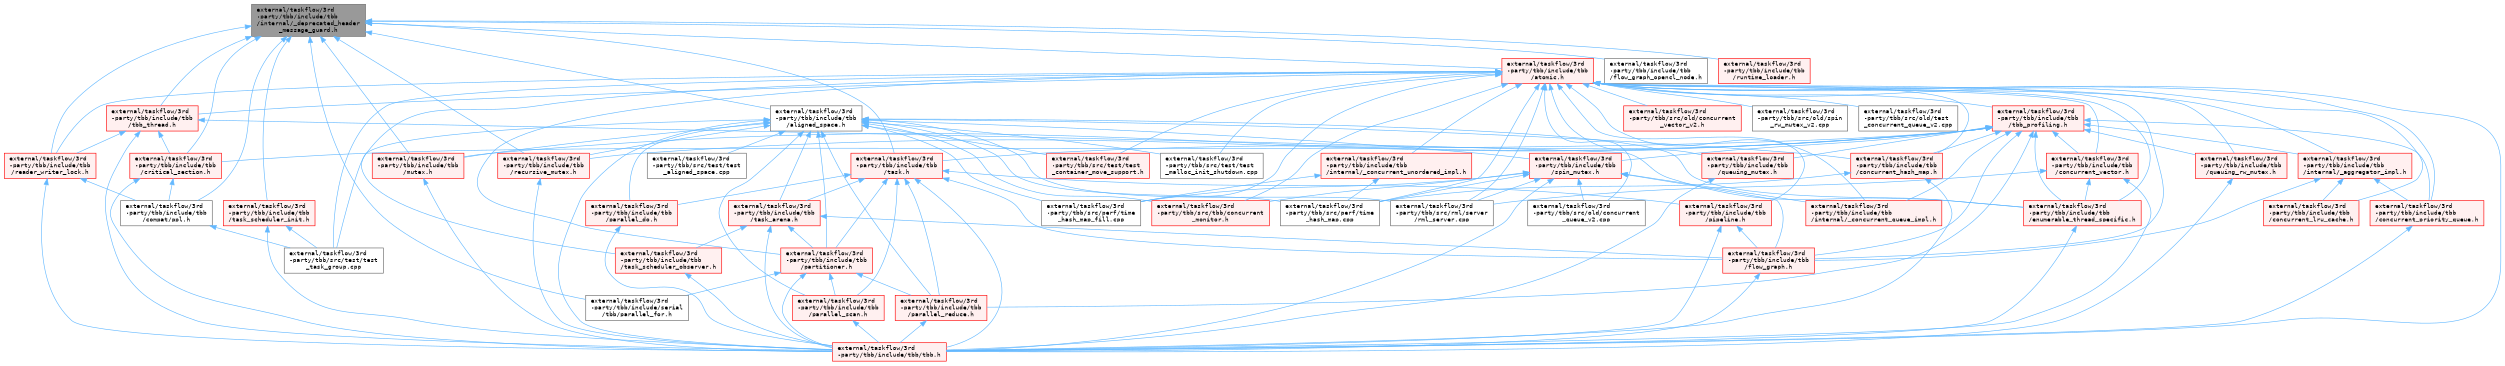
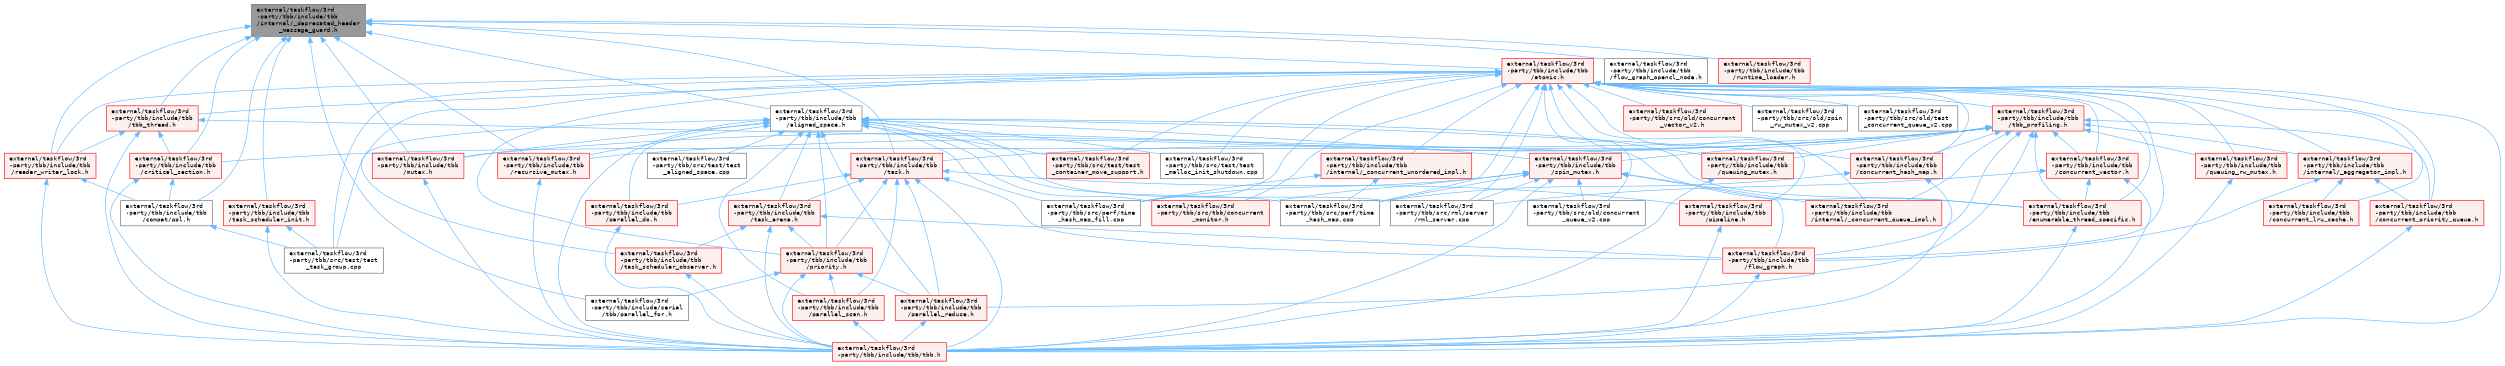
(1749, 239) -> none
(827, 261) -> (827, 261)
